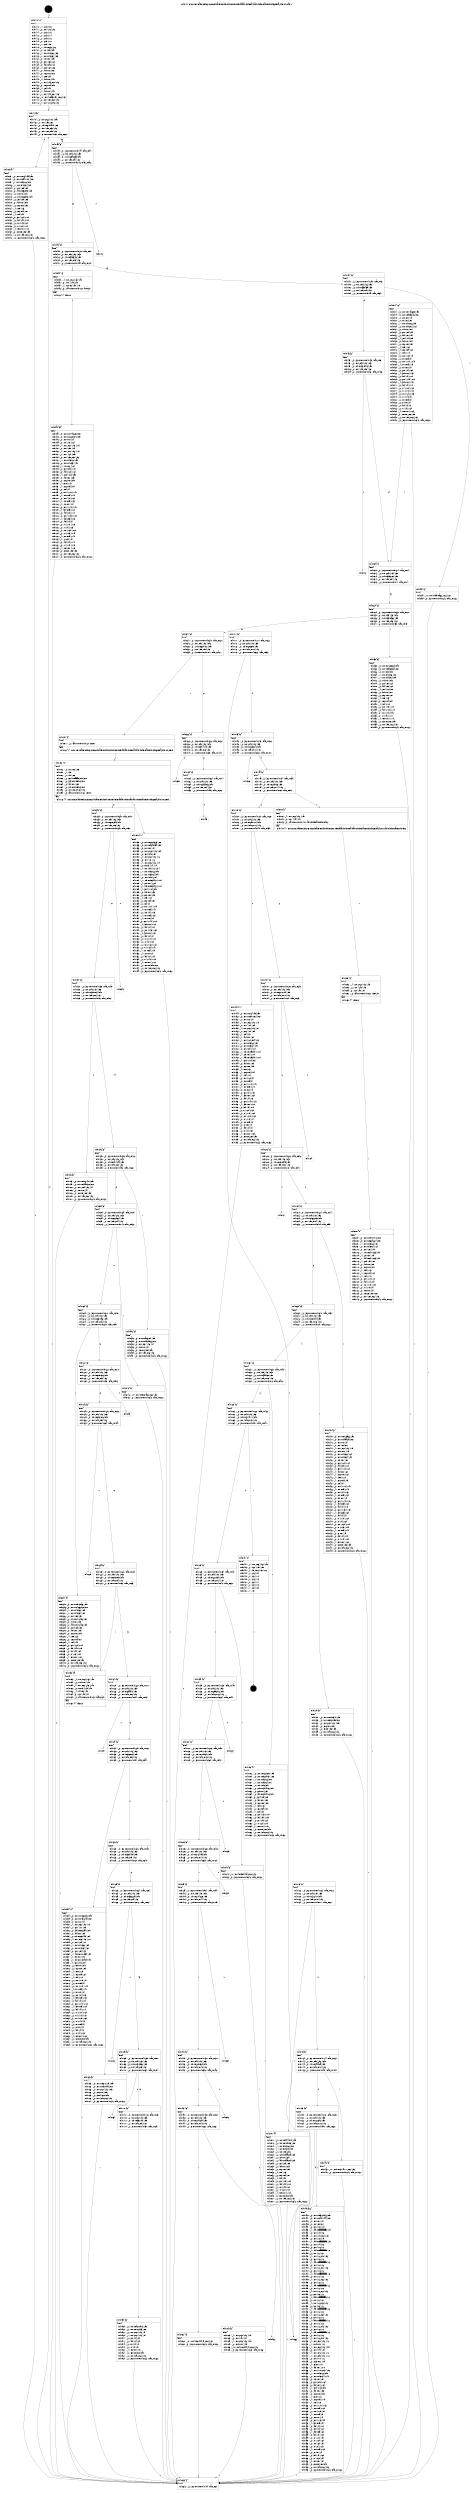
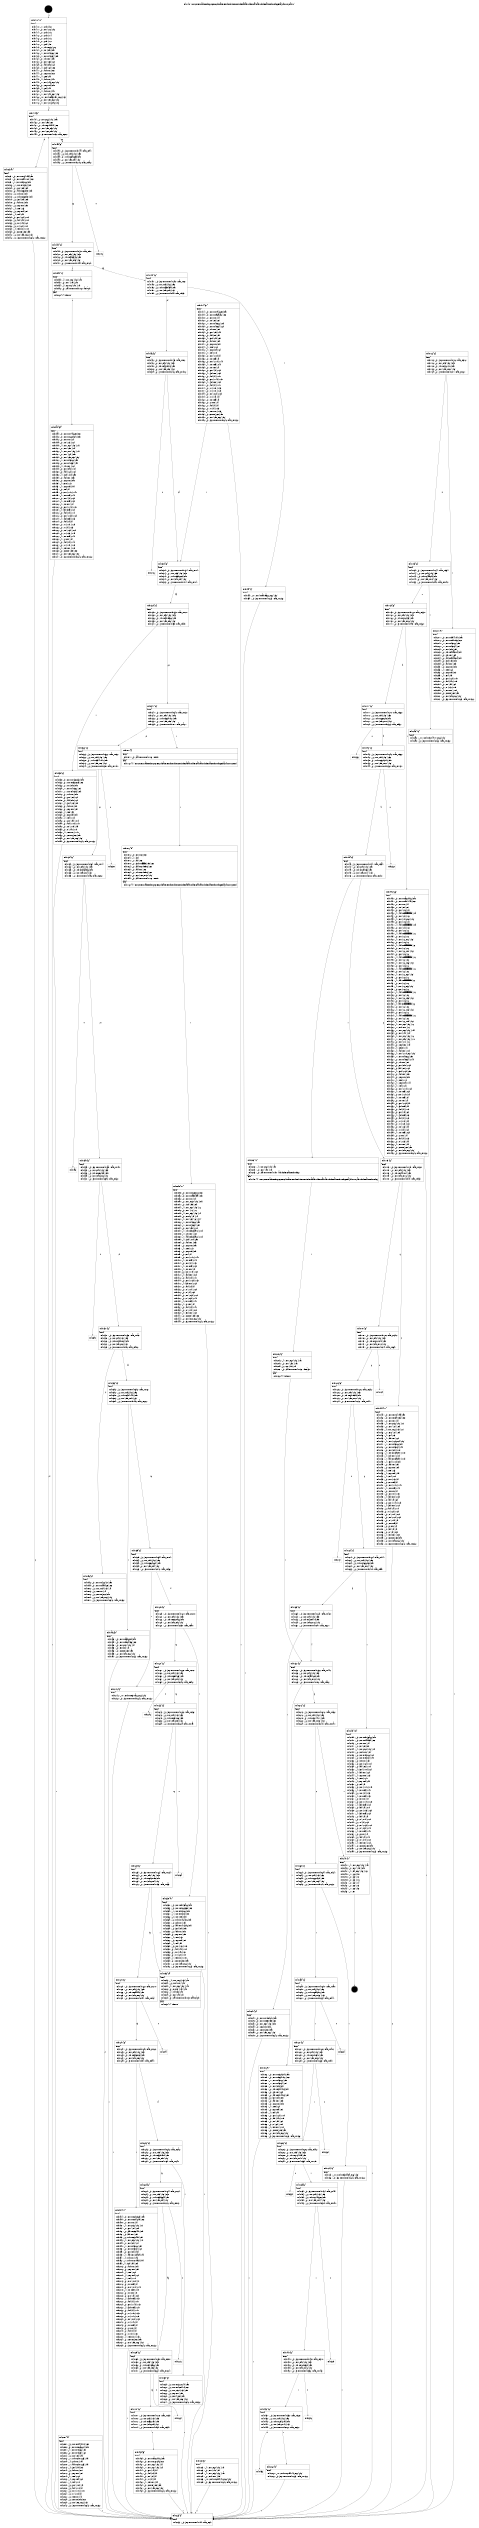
(113, 805) -> (92, 1018)
(366, 1116) -> (285, 1522)
(291, 2226) -> (394, 665)
